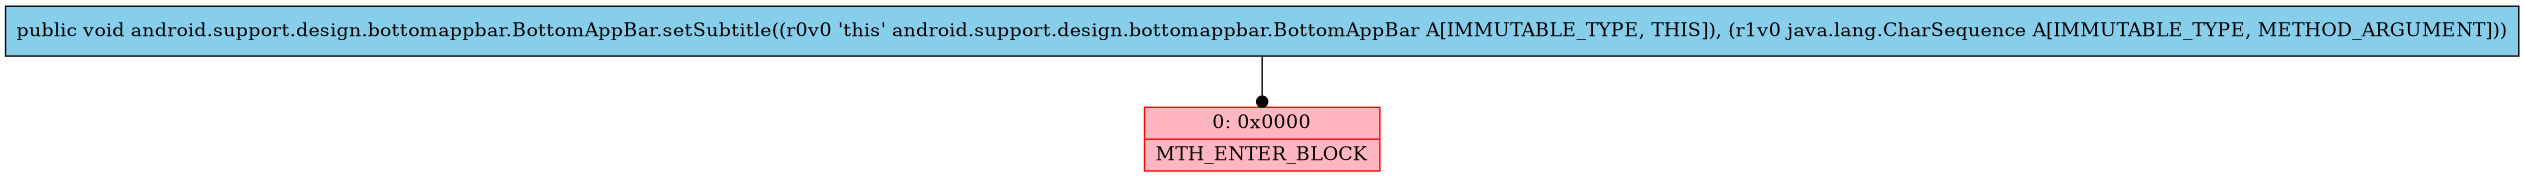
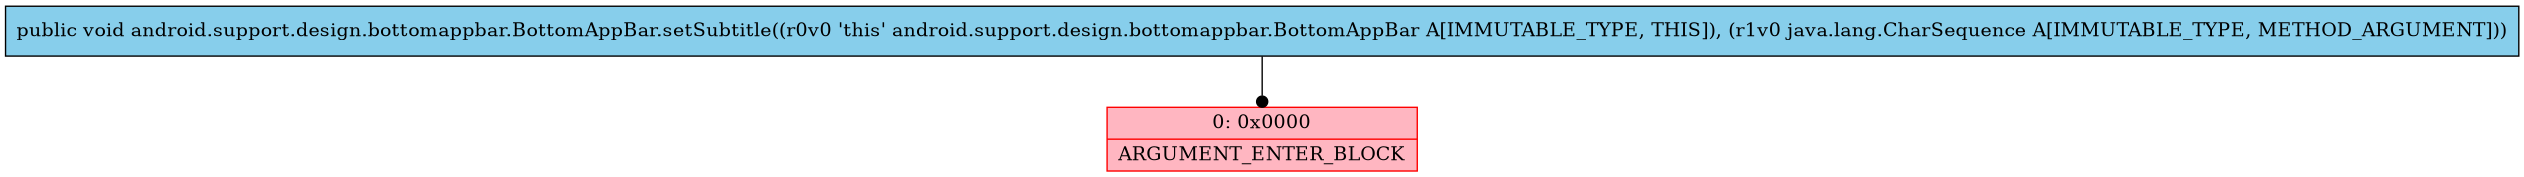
(1262, 154) -> (1262, 154)
